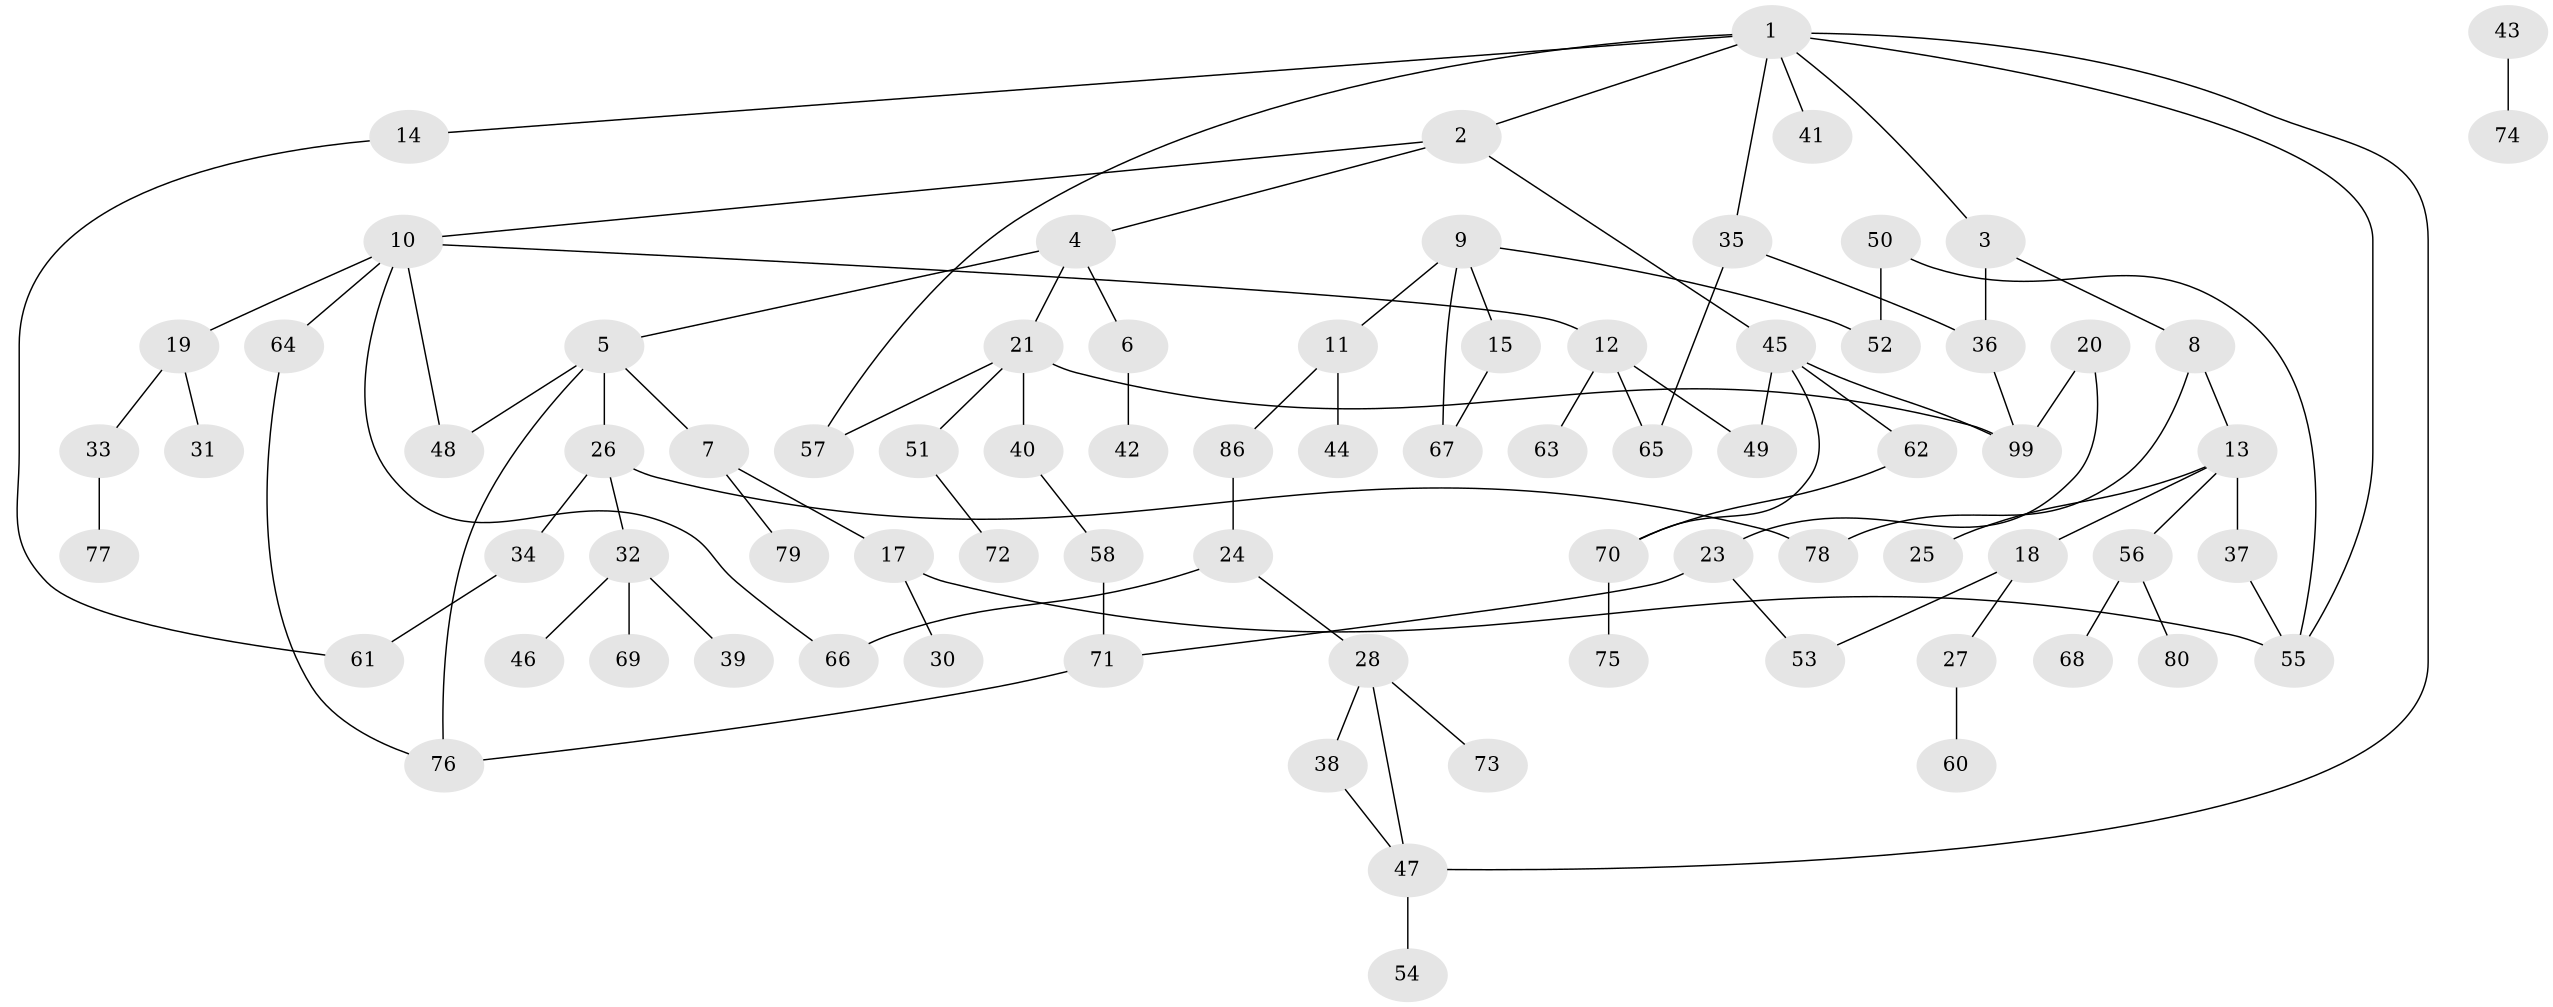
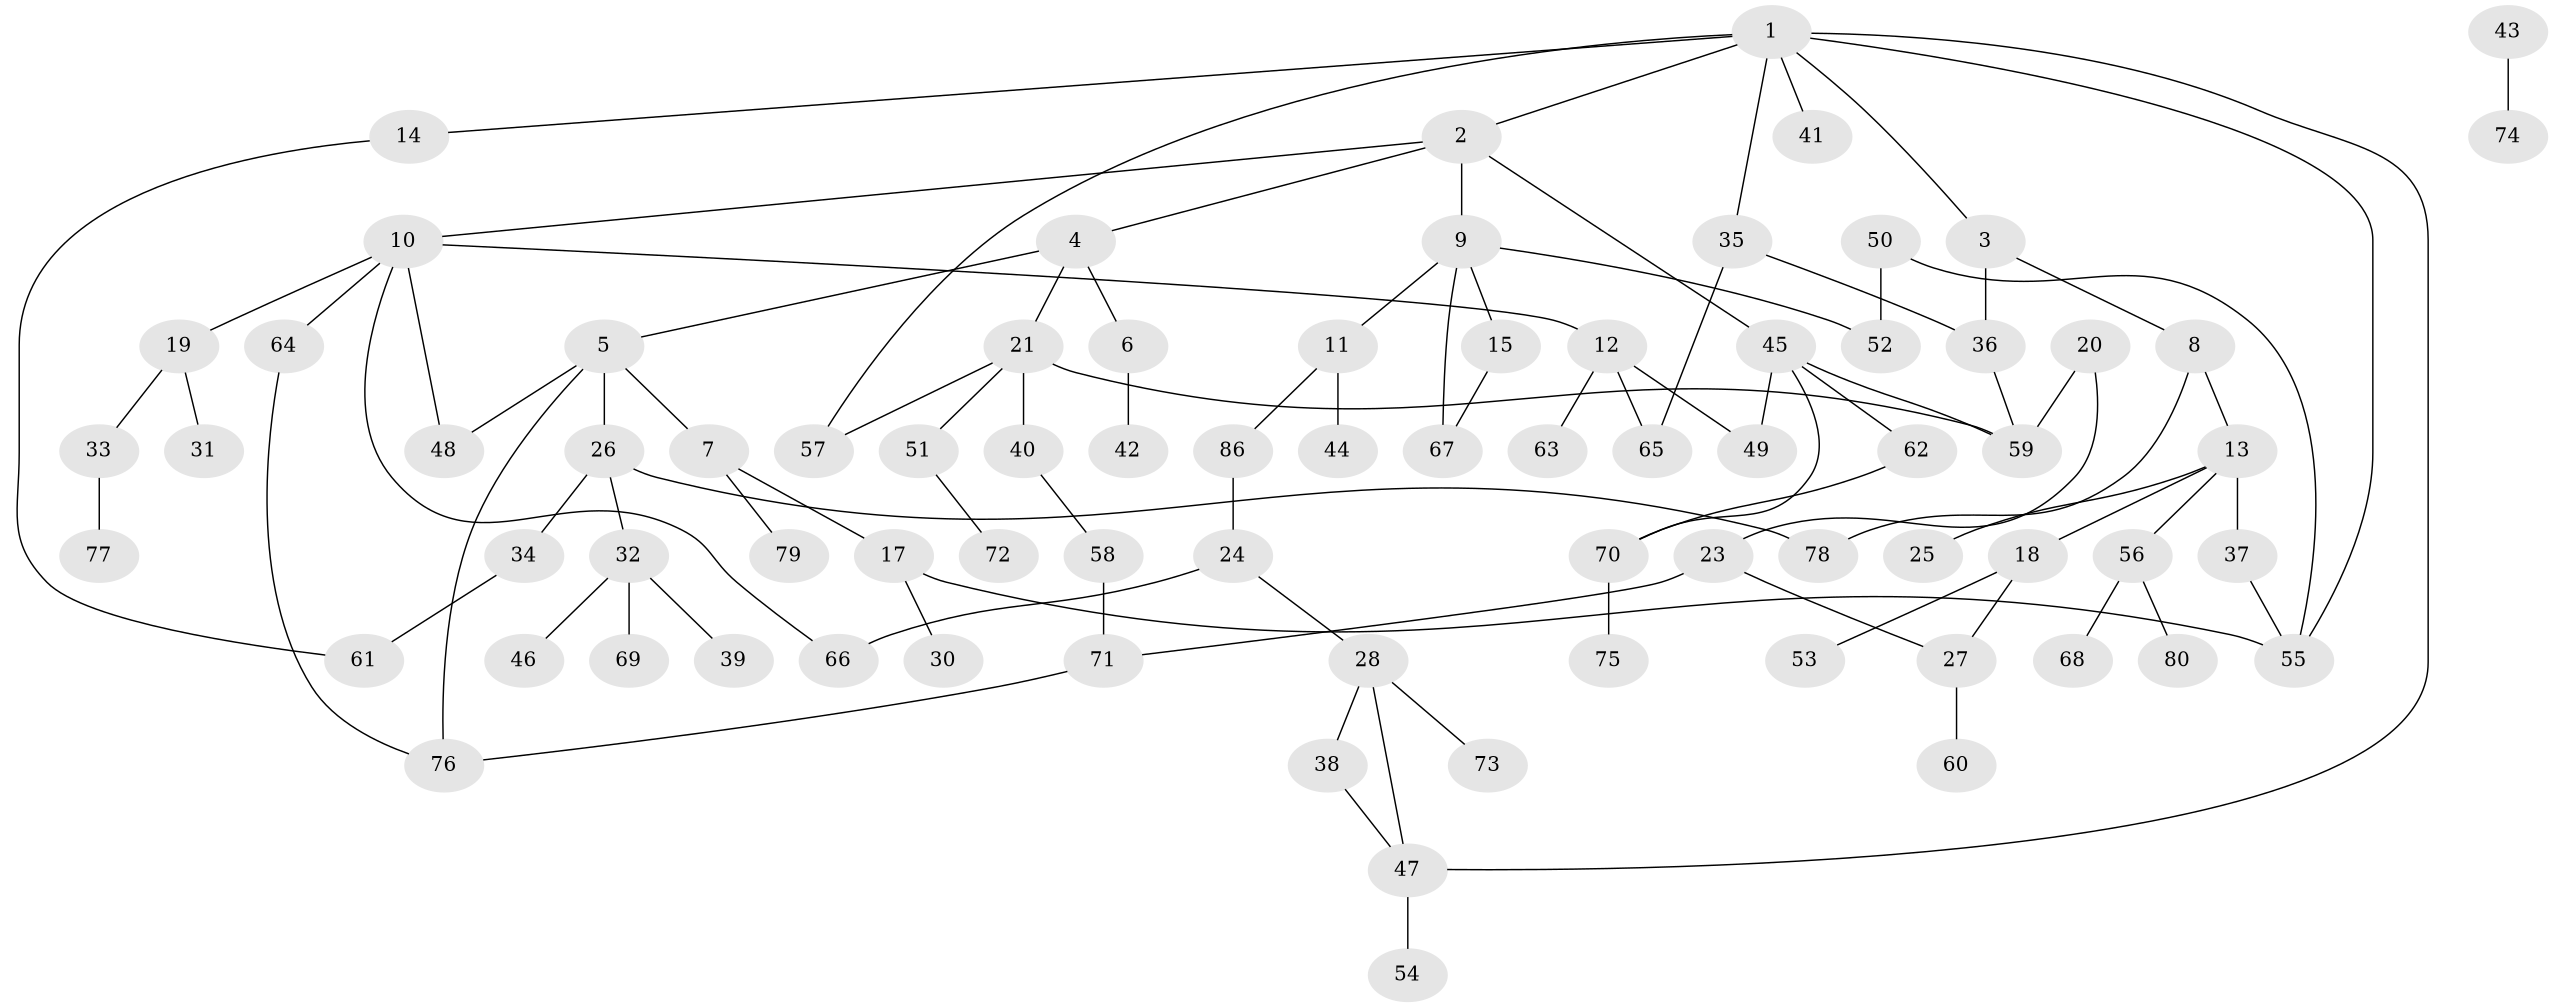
none -> (1462, 189)
(2022, 451) -> (2022, 451)
(1762, 611) -> (1833, 611)
